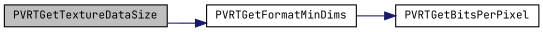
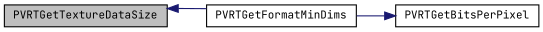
(181, 23) -> (192, 8)
